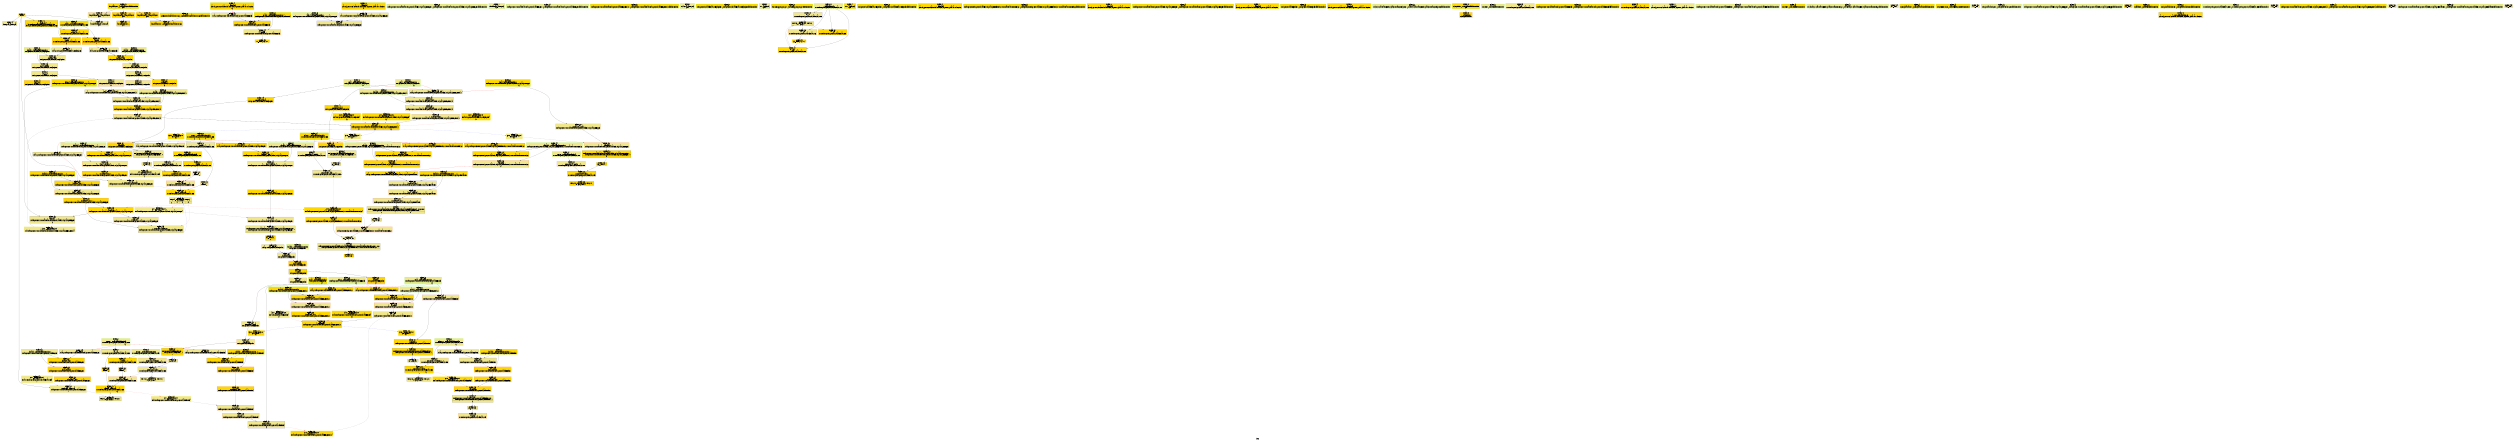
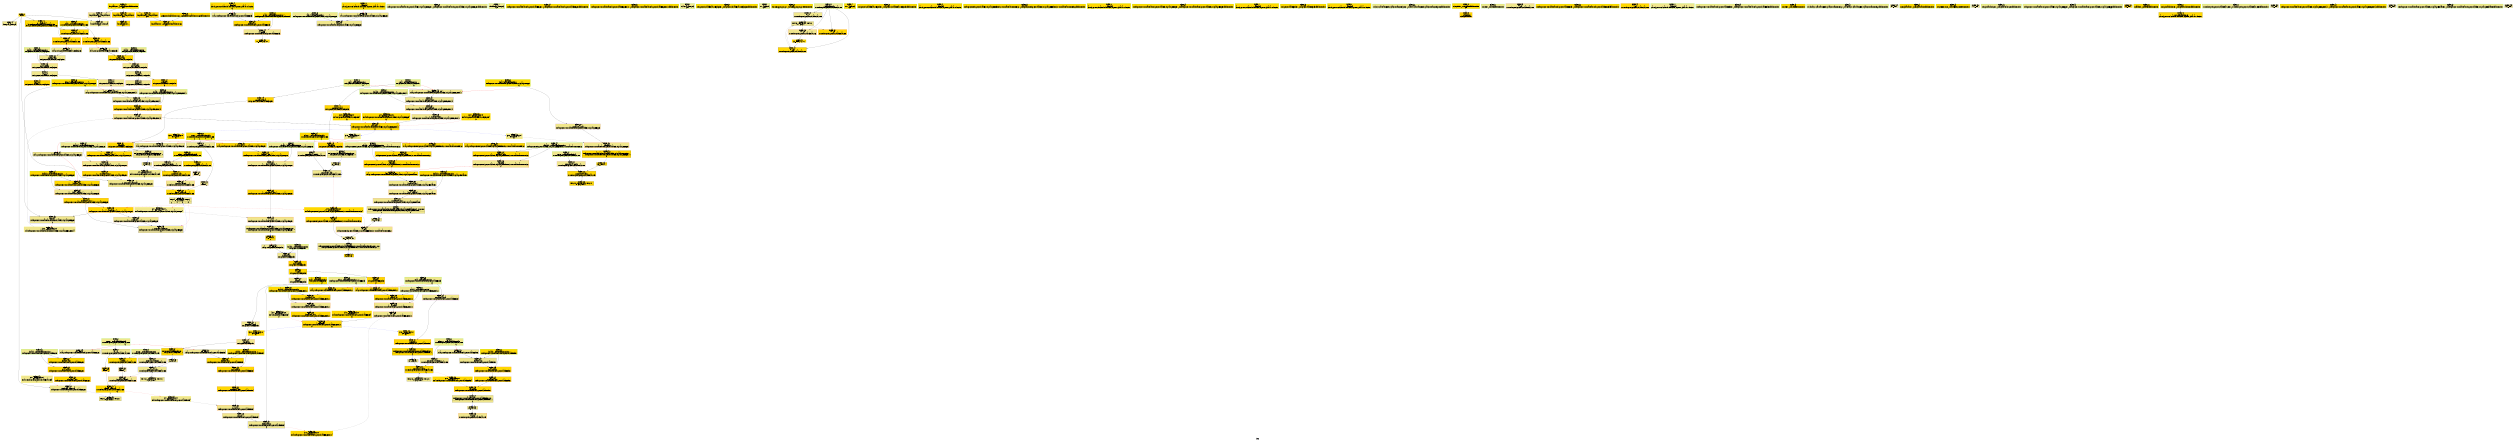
(547, 6) -> (547, 6)
